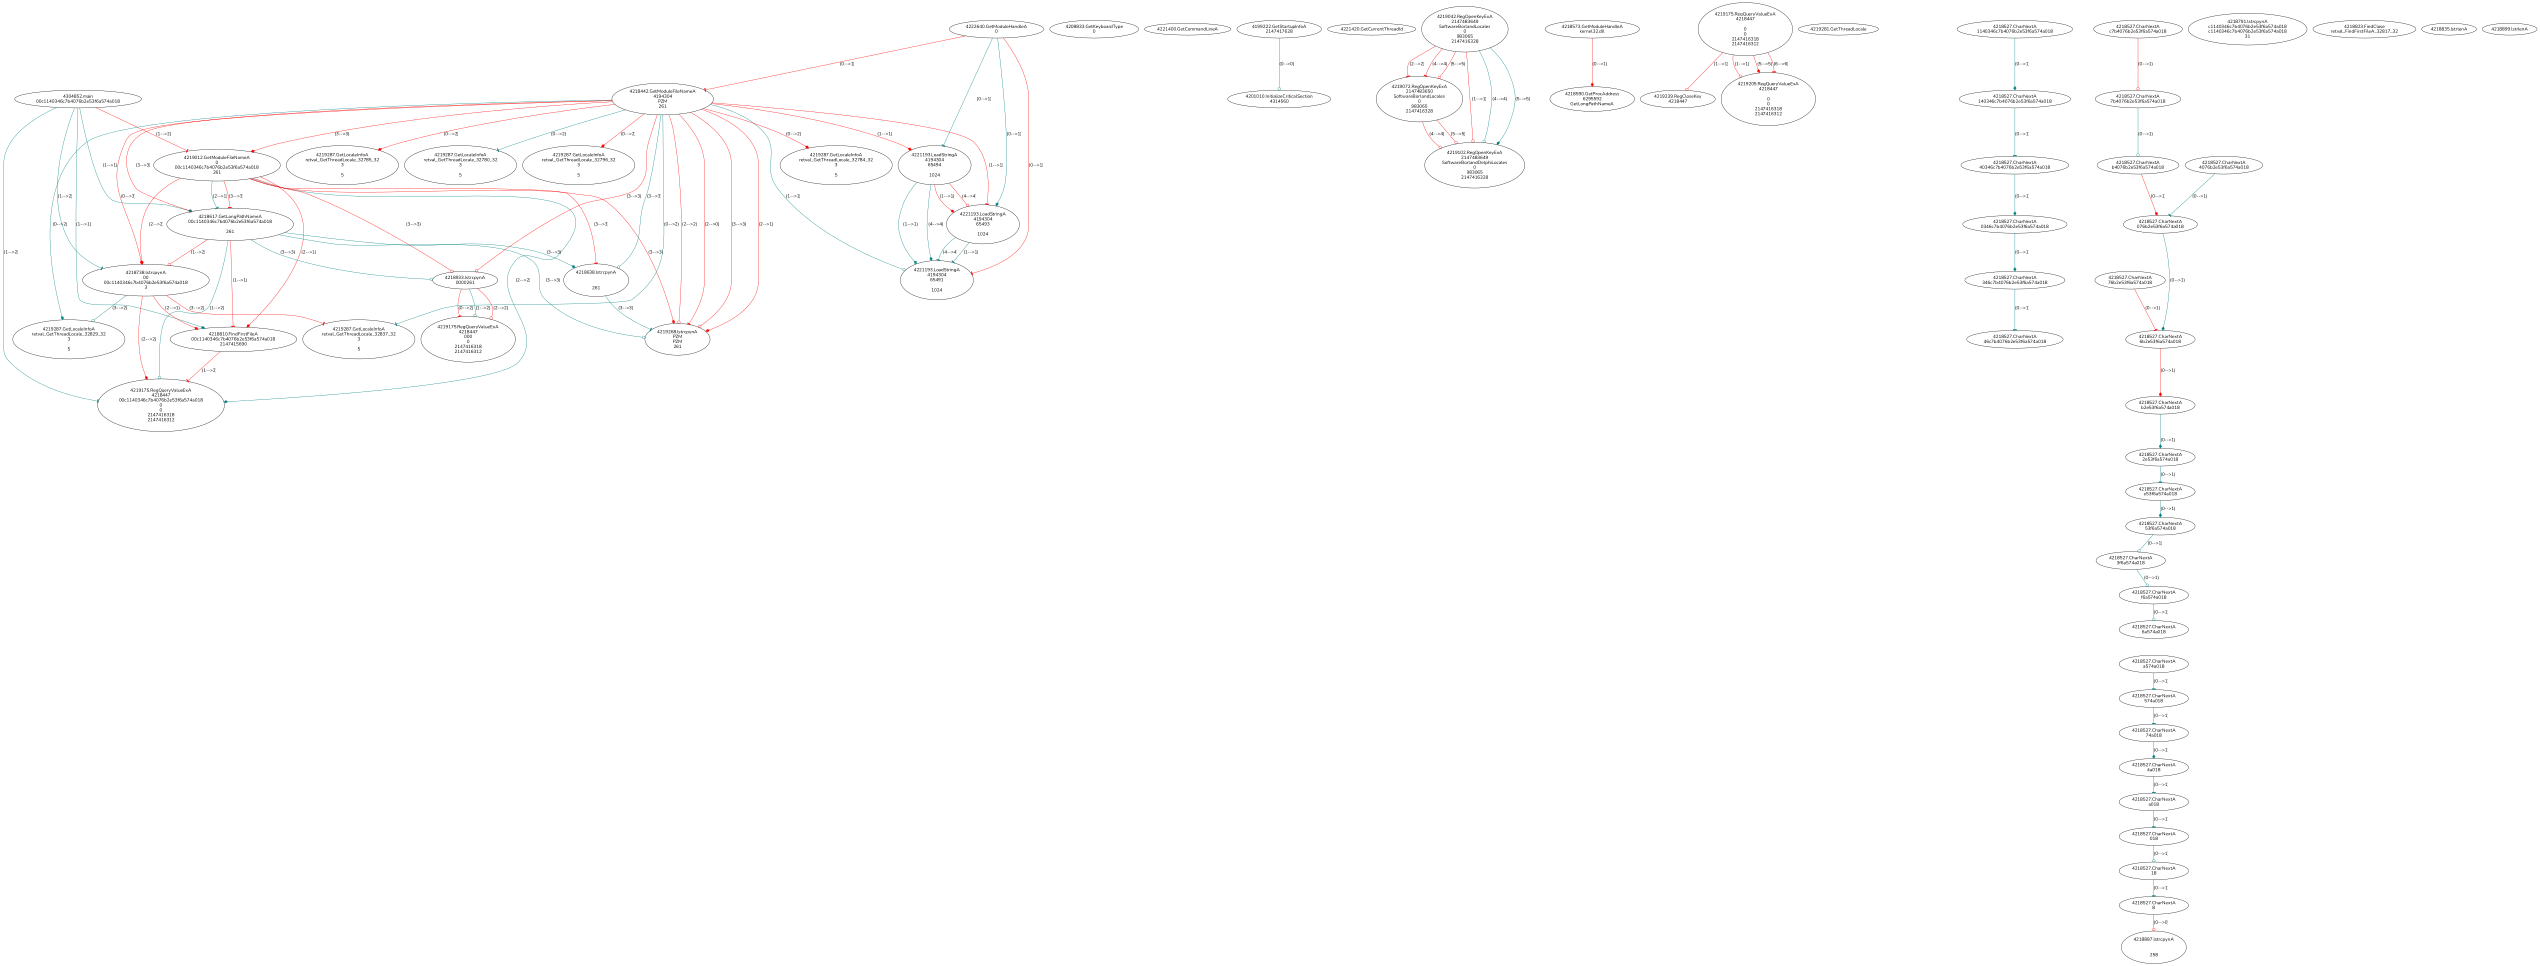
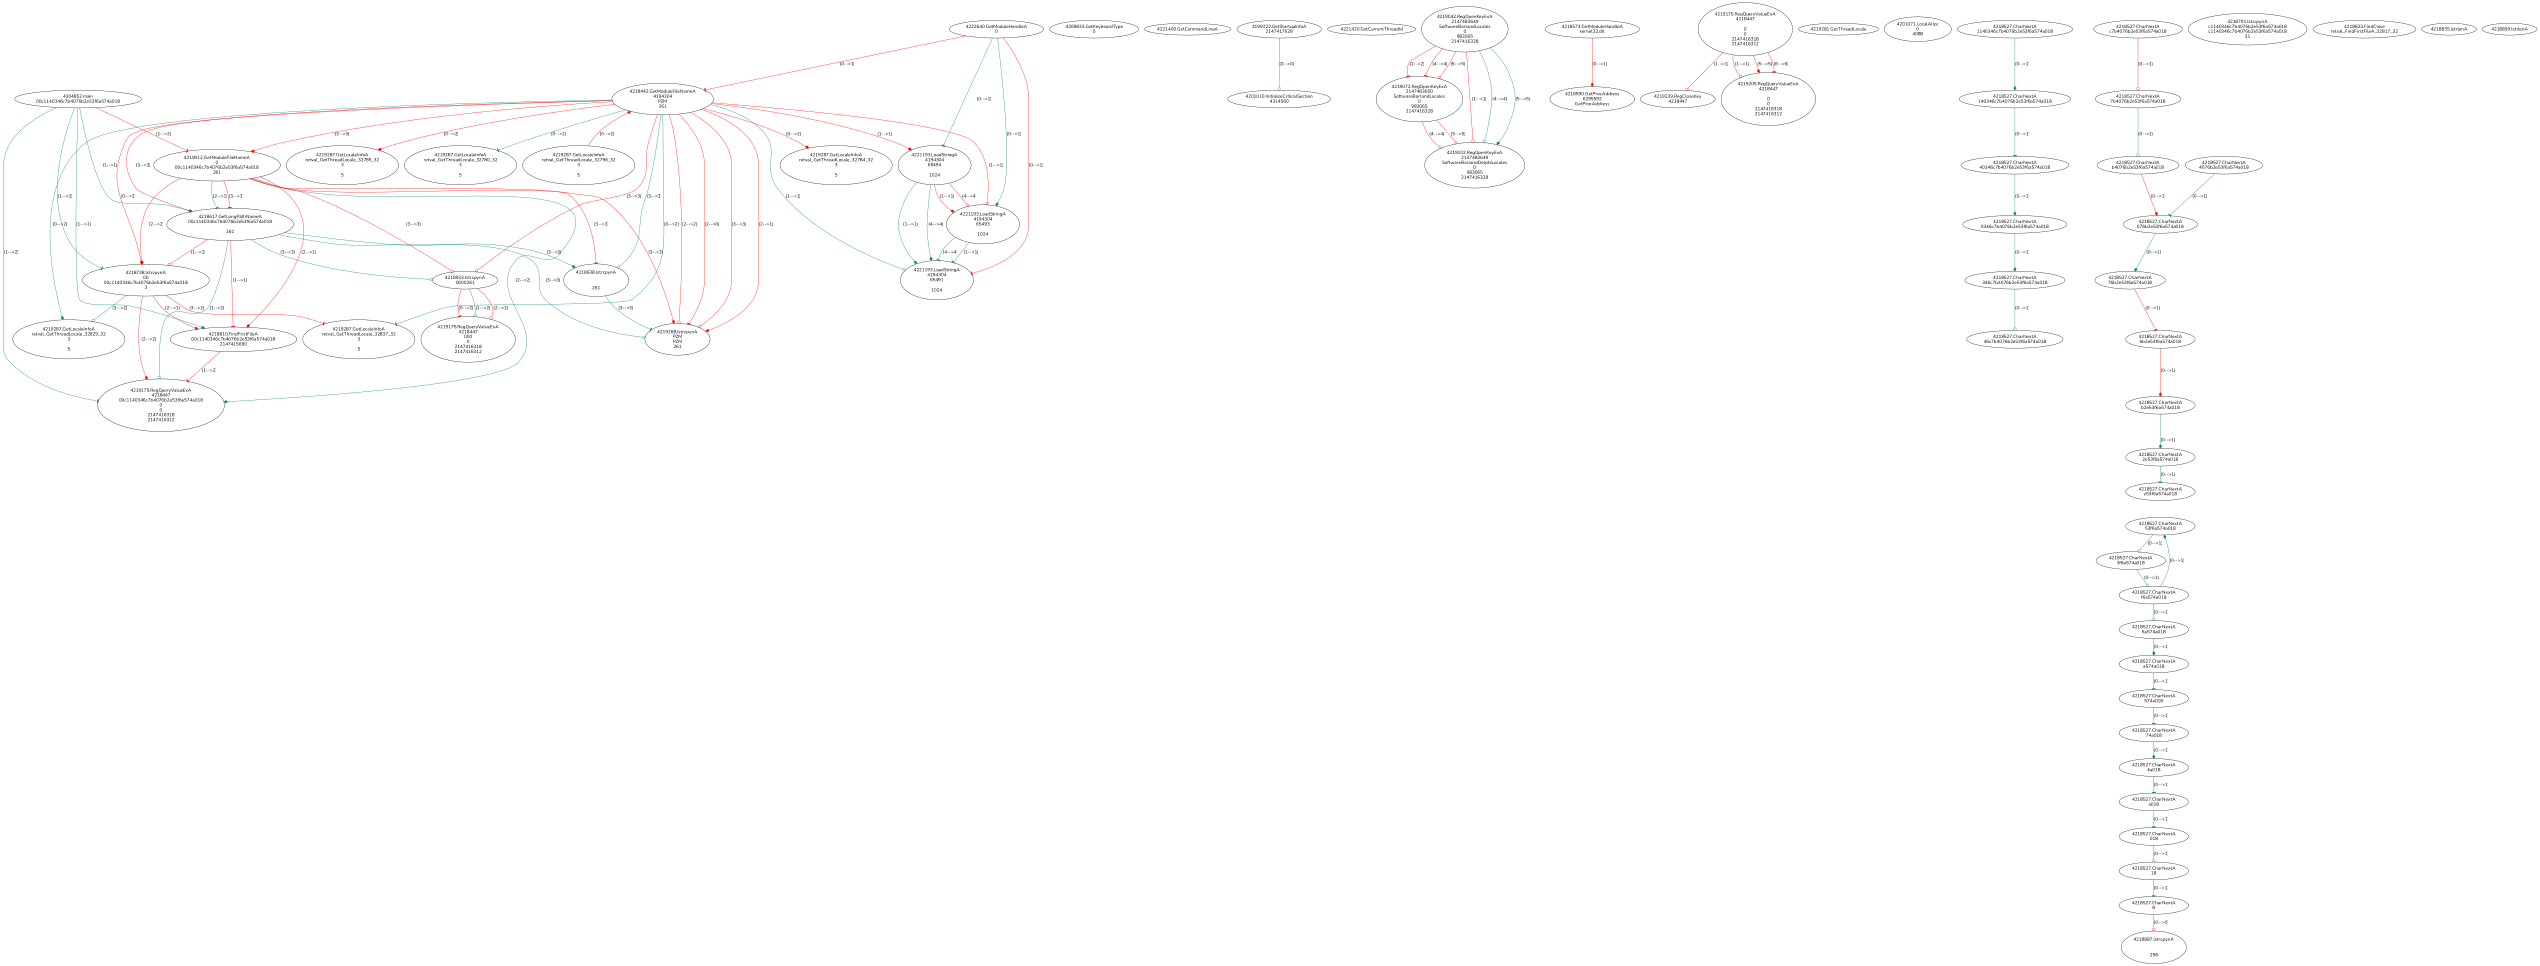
none -> (1918, 29)
(1592, 99) -> (1592, 99)
(876, 119) -> (876, 119)
(624, 129) -> (605, 127)
(2170, 280) -> (2146, 251)
(2015, 309) -> (2015, 309)
(2160, 507) -> (2169, 563)
none -> (2154, 645)
